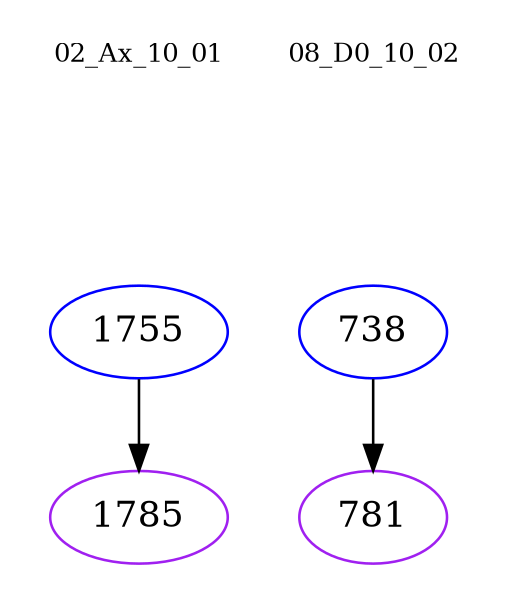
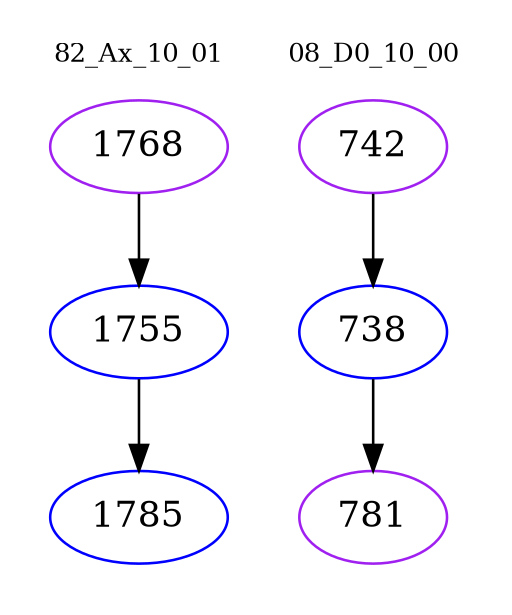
(139, 55) -> (139, 55)
(374, 55) -> (374, 55)
none -> (139, 147)
none -> (373, 147)
(139, 517) -> (139, 517)
